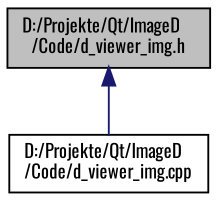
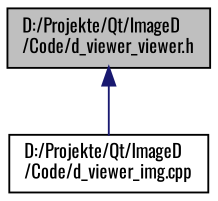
(109, 38) -> (109, 38)
